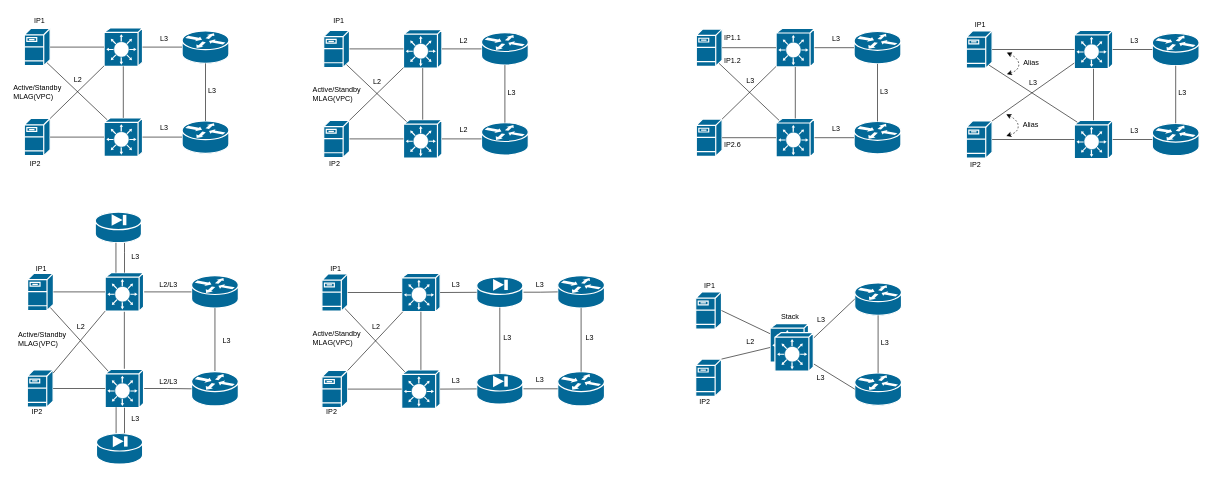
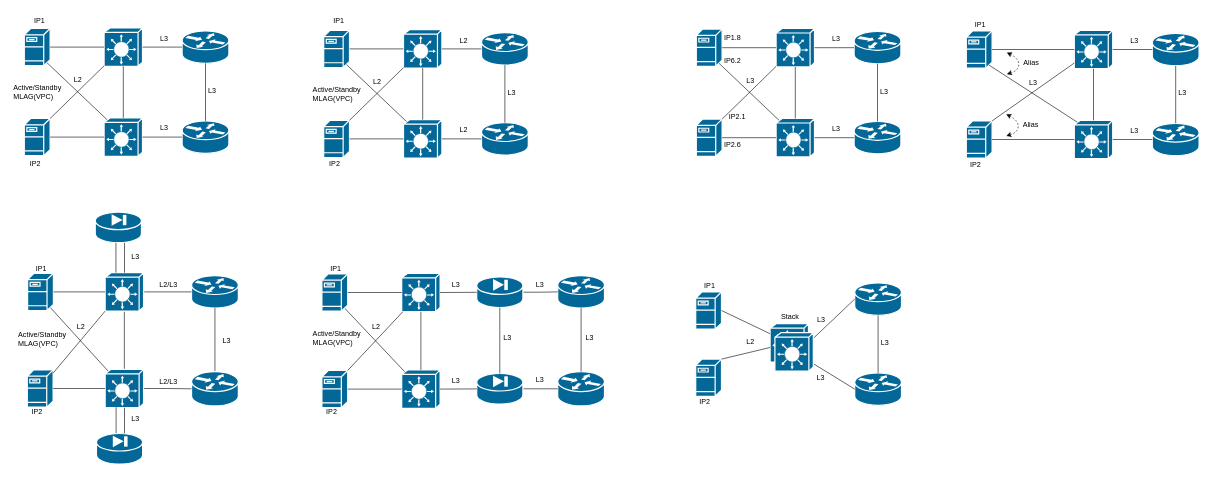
(733, 38) -> (733, 38)
(733, 61) -> (733, 61)
none -> (737, 117)
